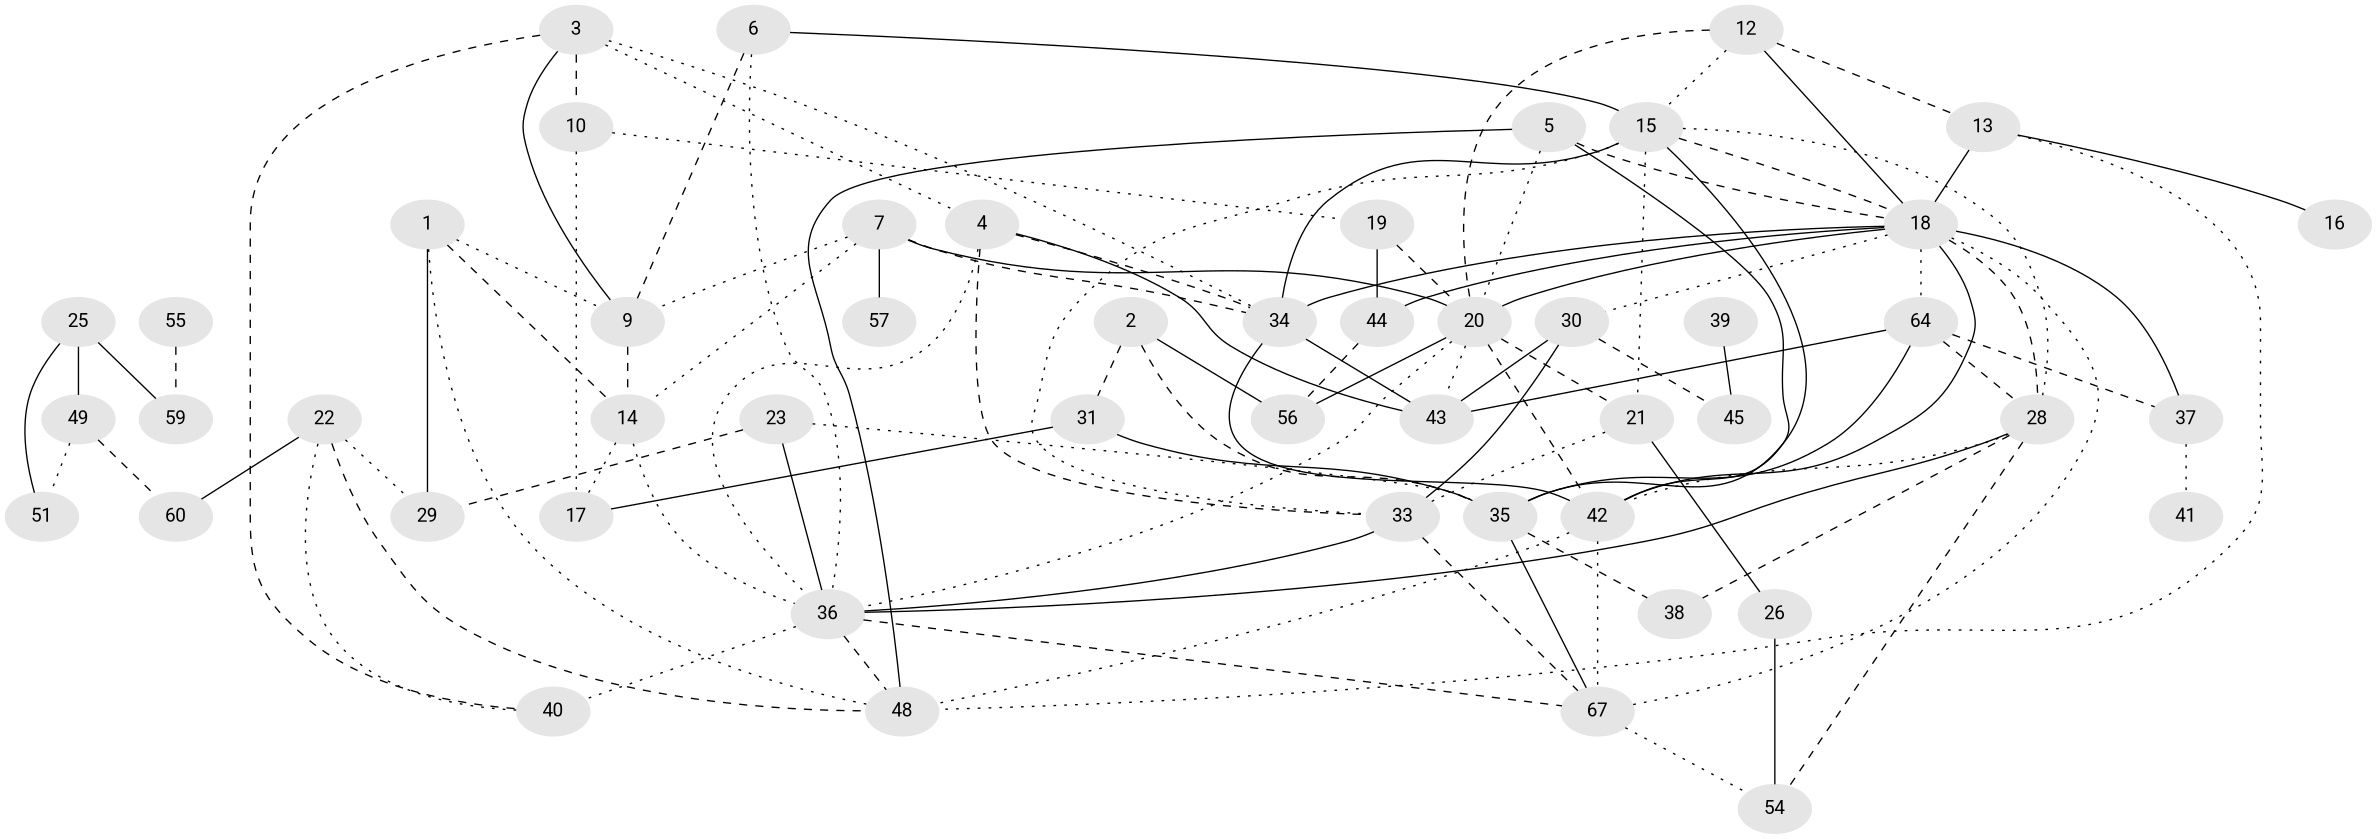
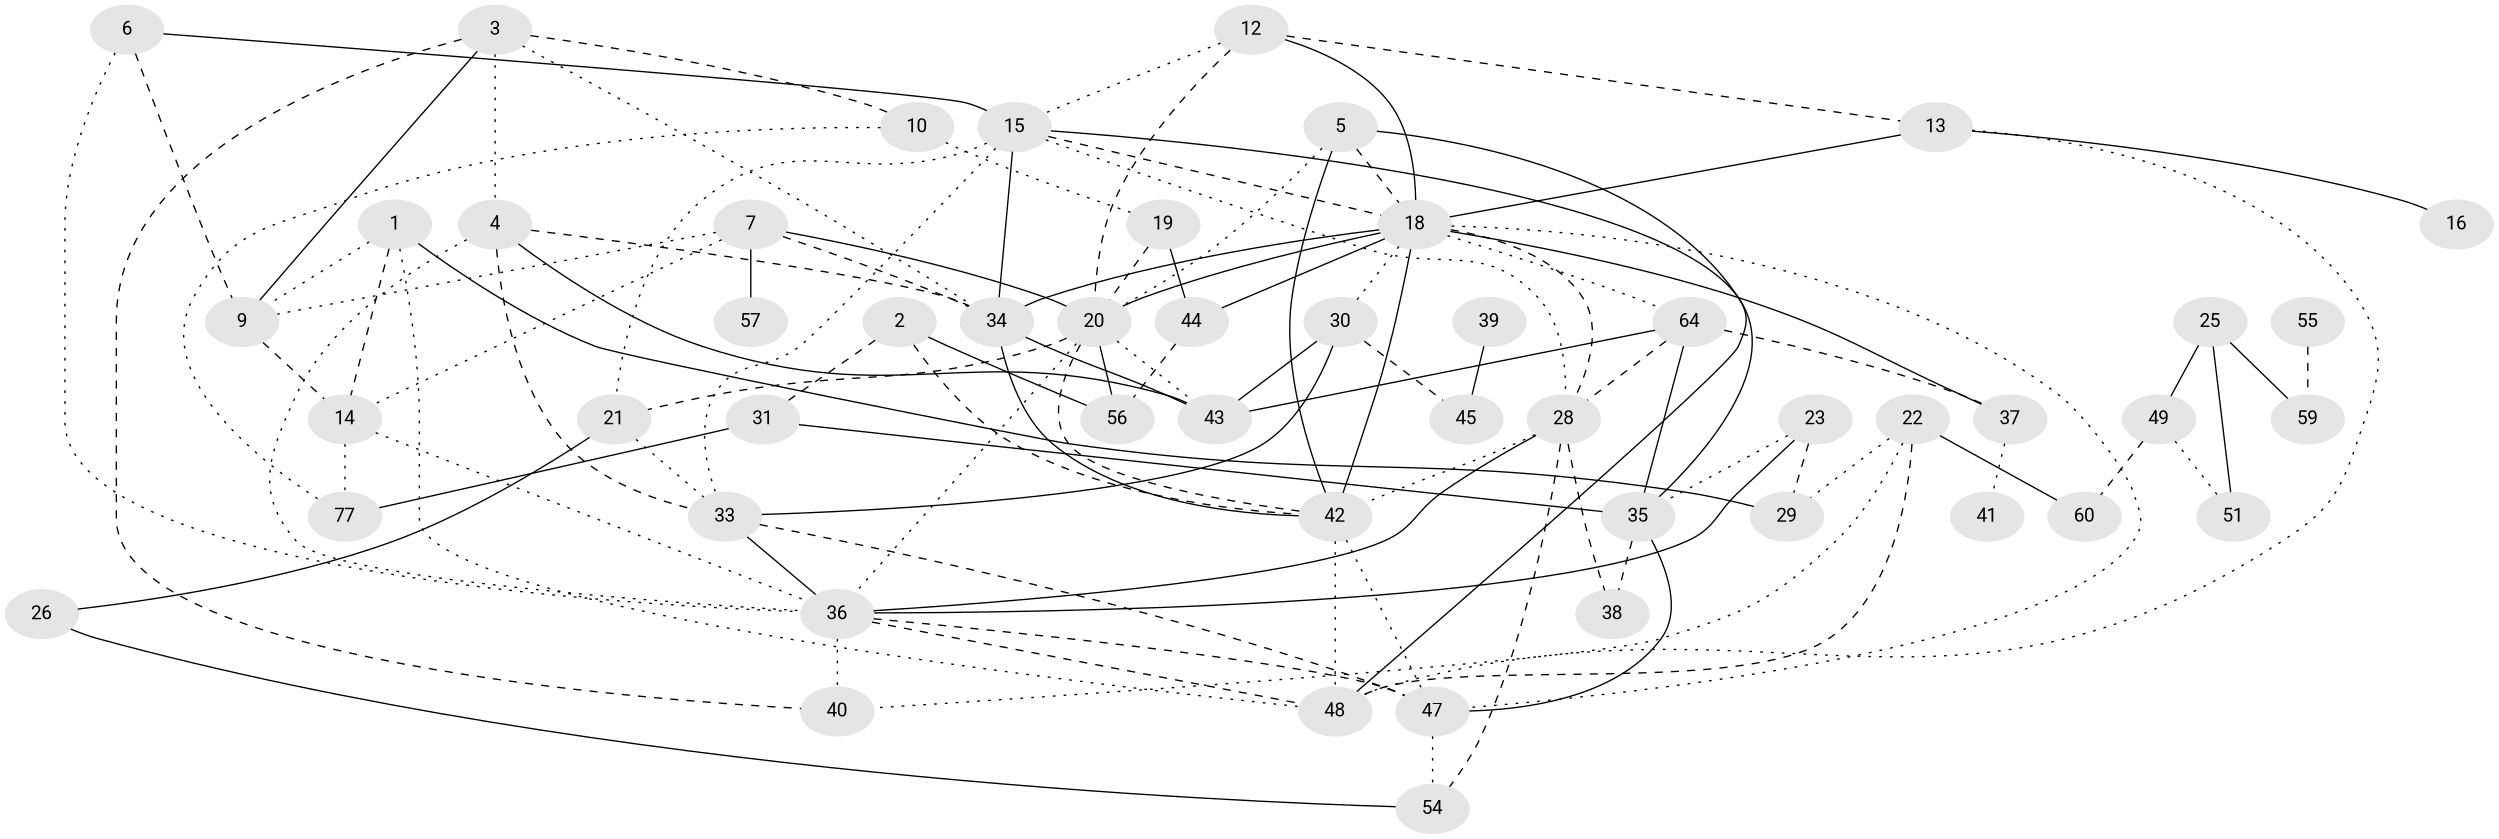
(1229, 447) -> (1084, 475)
(576, 517) -> (345, 517)
(1598, 712) -> (1433, 712)
